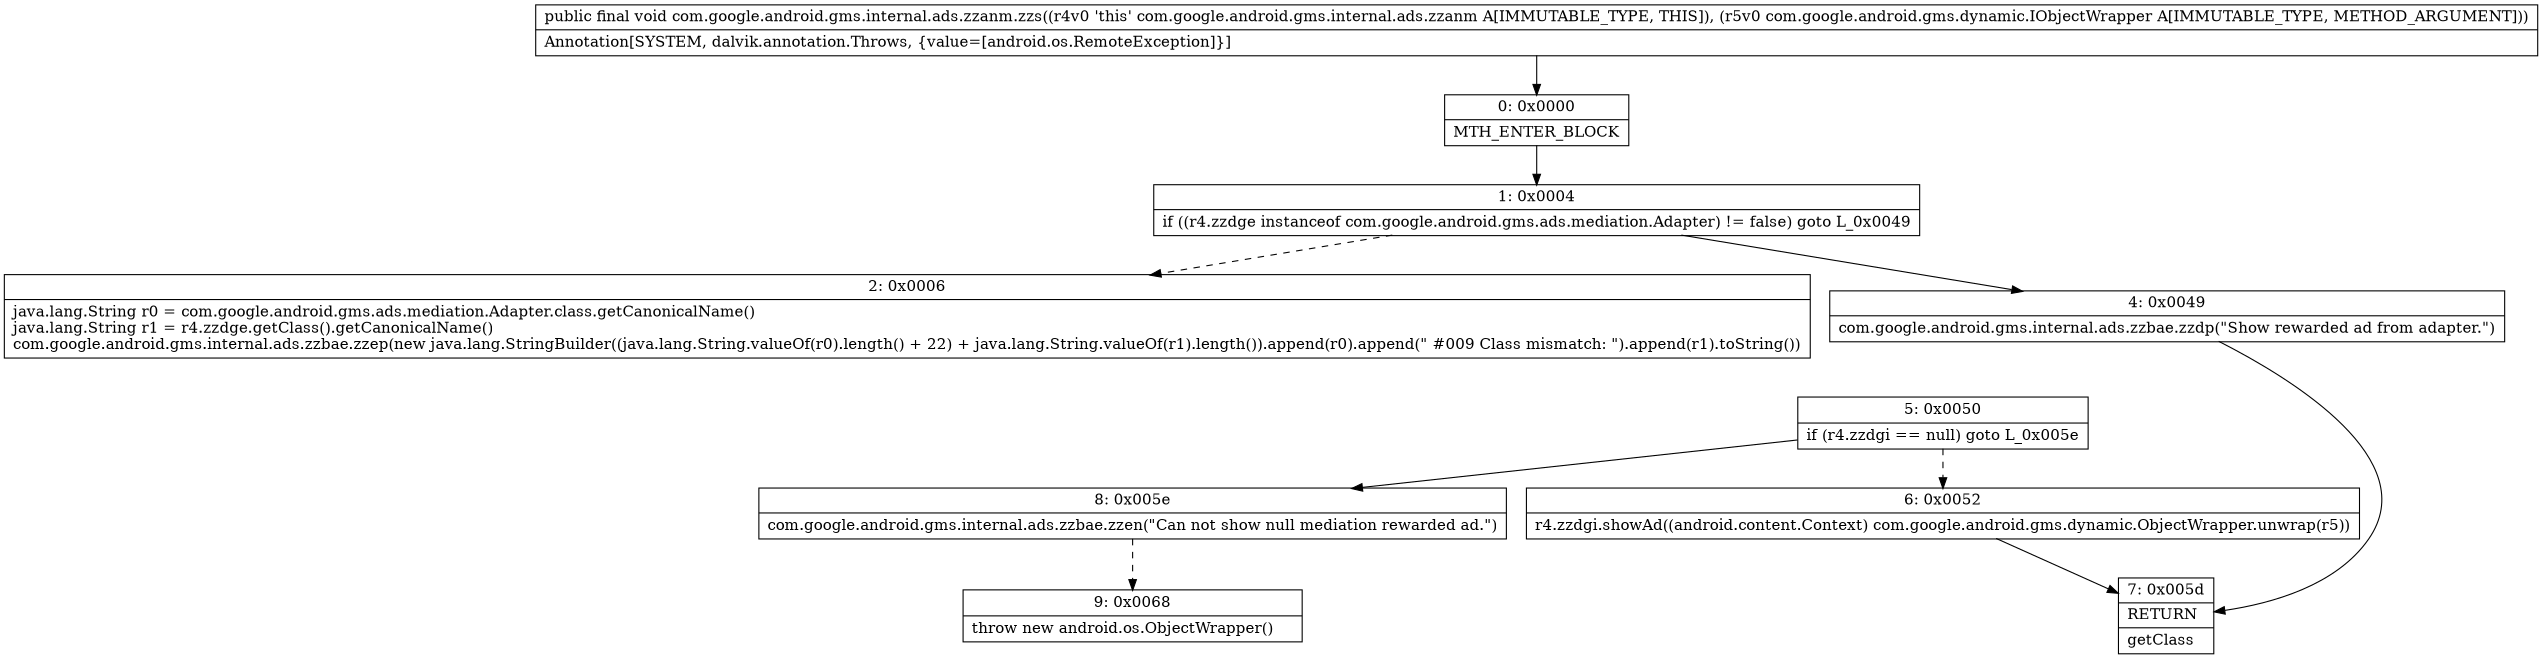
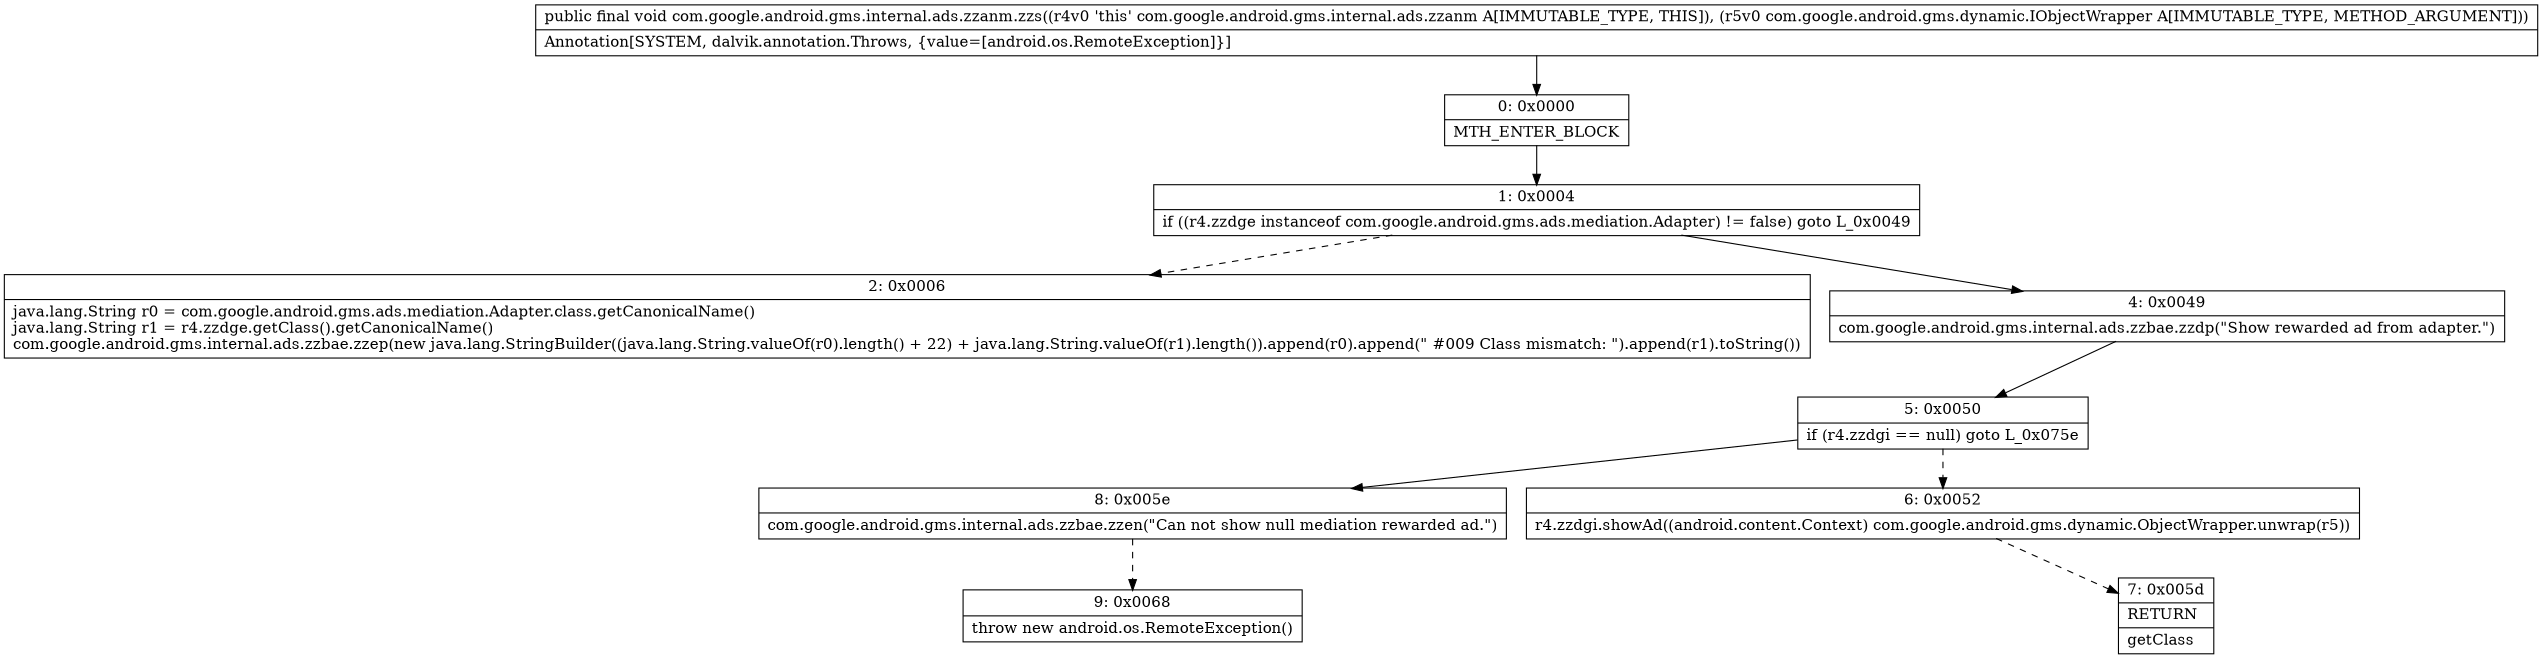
(1943, 435) -> (1943, 435)
(2379, 485) -> (2061, 367)
(2052, 564) -> (2052, 564)
(1123, 628) -> (1133, 628)
